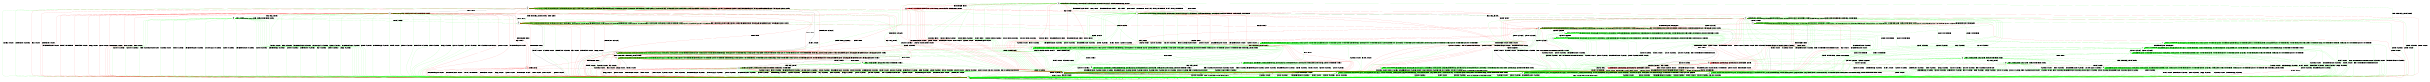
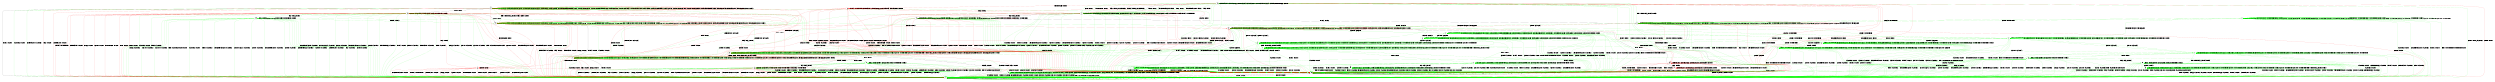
none -> (701, 26)
(1143, 41) -> (1217, 41)
(1074, 50) -> (1543, 47)
none -> (1509, 59)
(1856, 62) -> (1986, 51)
(1601, 68) -> (2100, 68)
